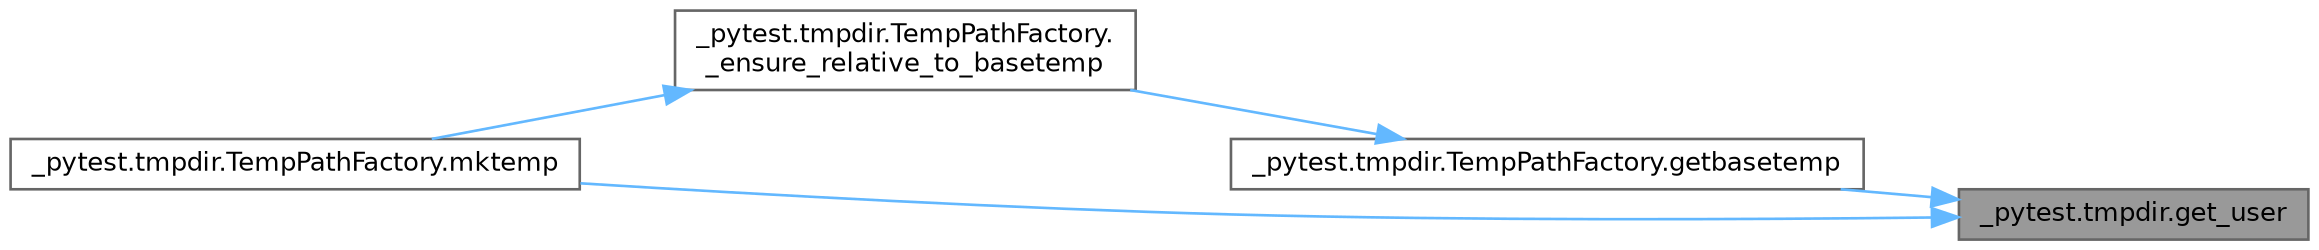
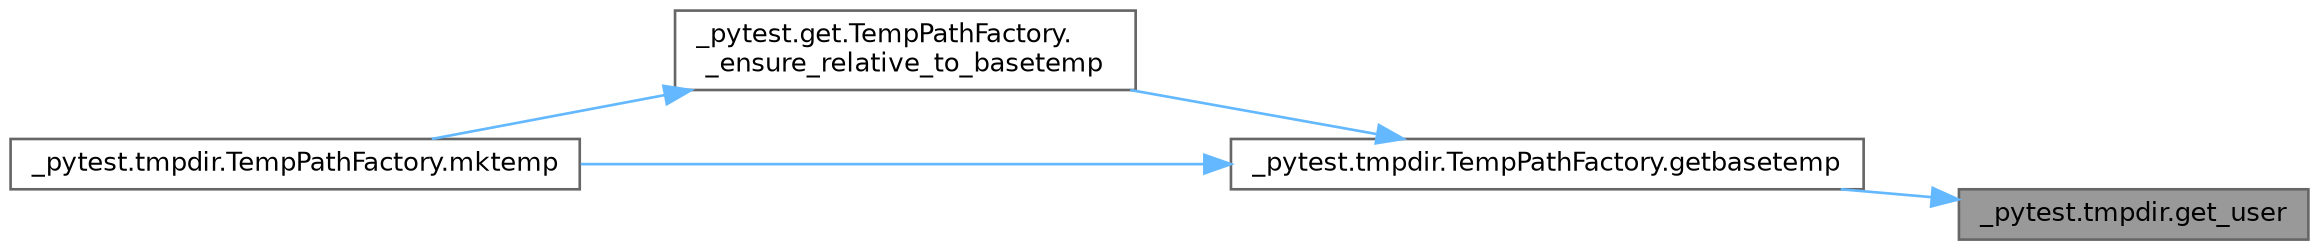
(905, 50) -> (905, 50)
(1255, 215) -> (892, 164)
